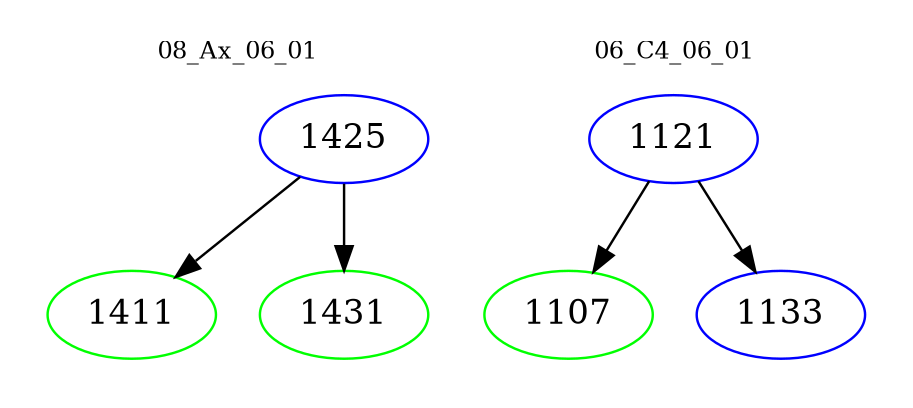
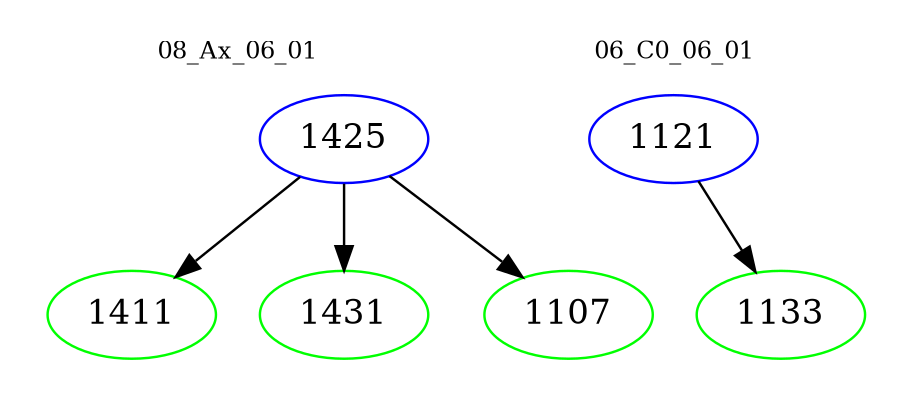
(675, 52) -> (675, 52)
(628, 216) -> (432, 208)
(781, 315) -> (781, 315)
